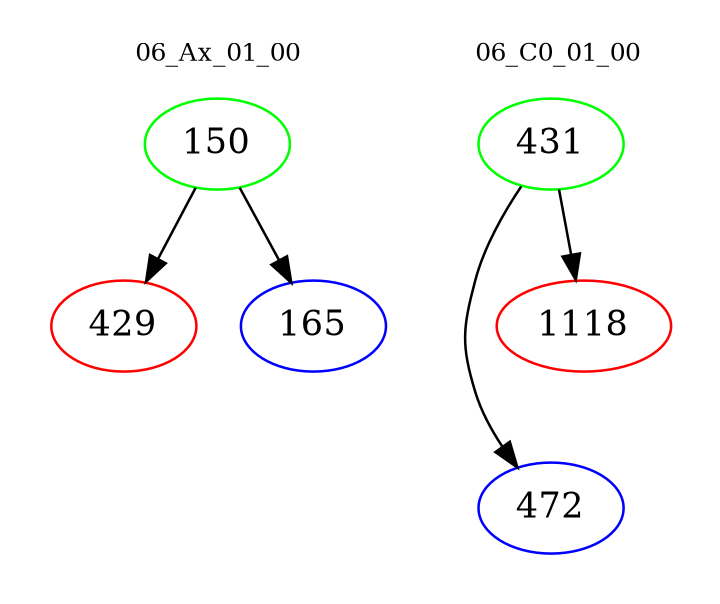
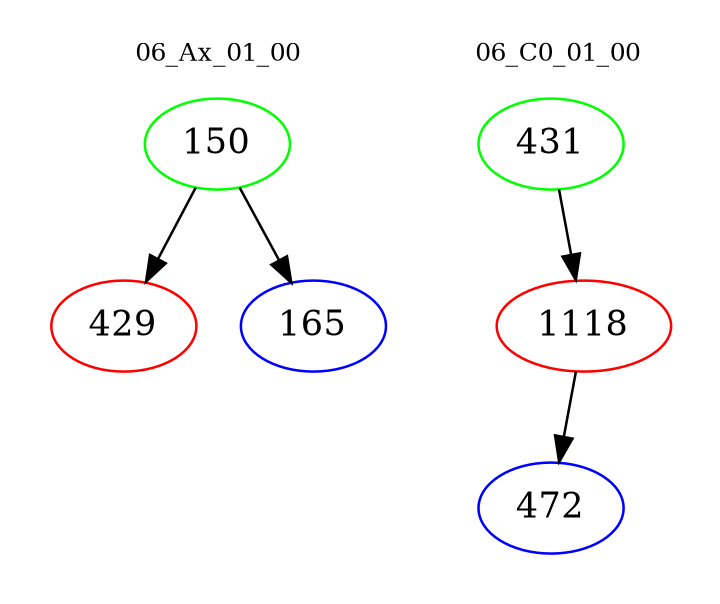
(467, 314) -> (570, 404)
